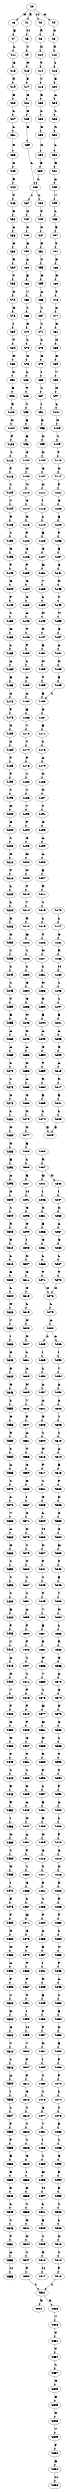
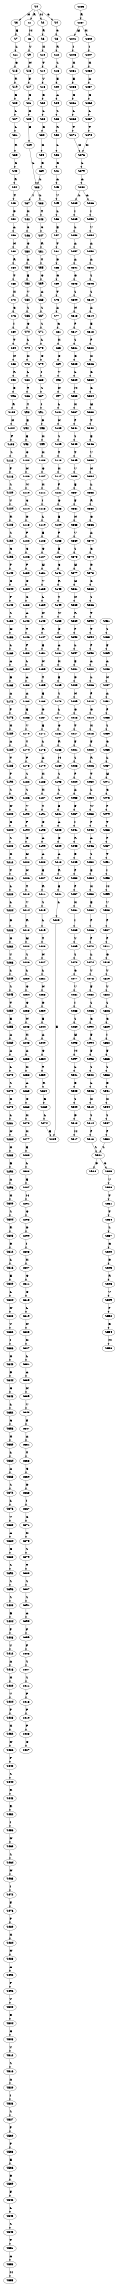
(51, 693) -> (58, 693)
(26, 1753) -> none
